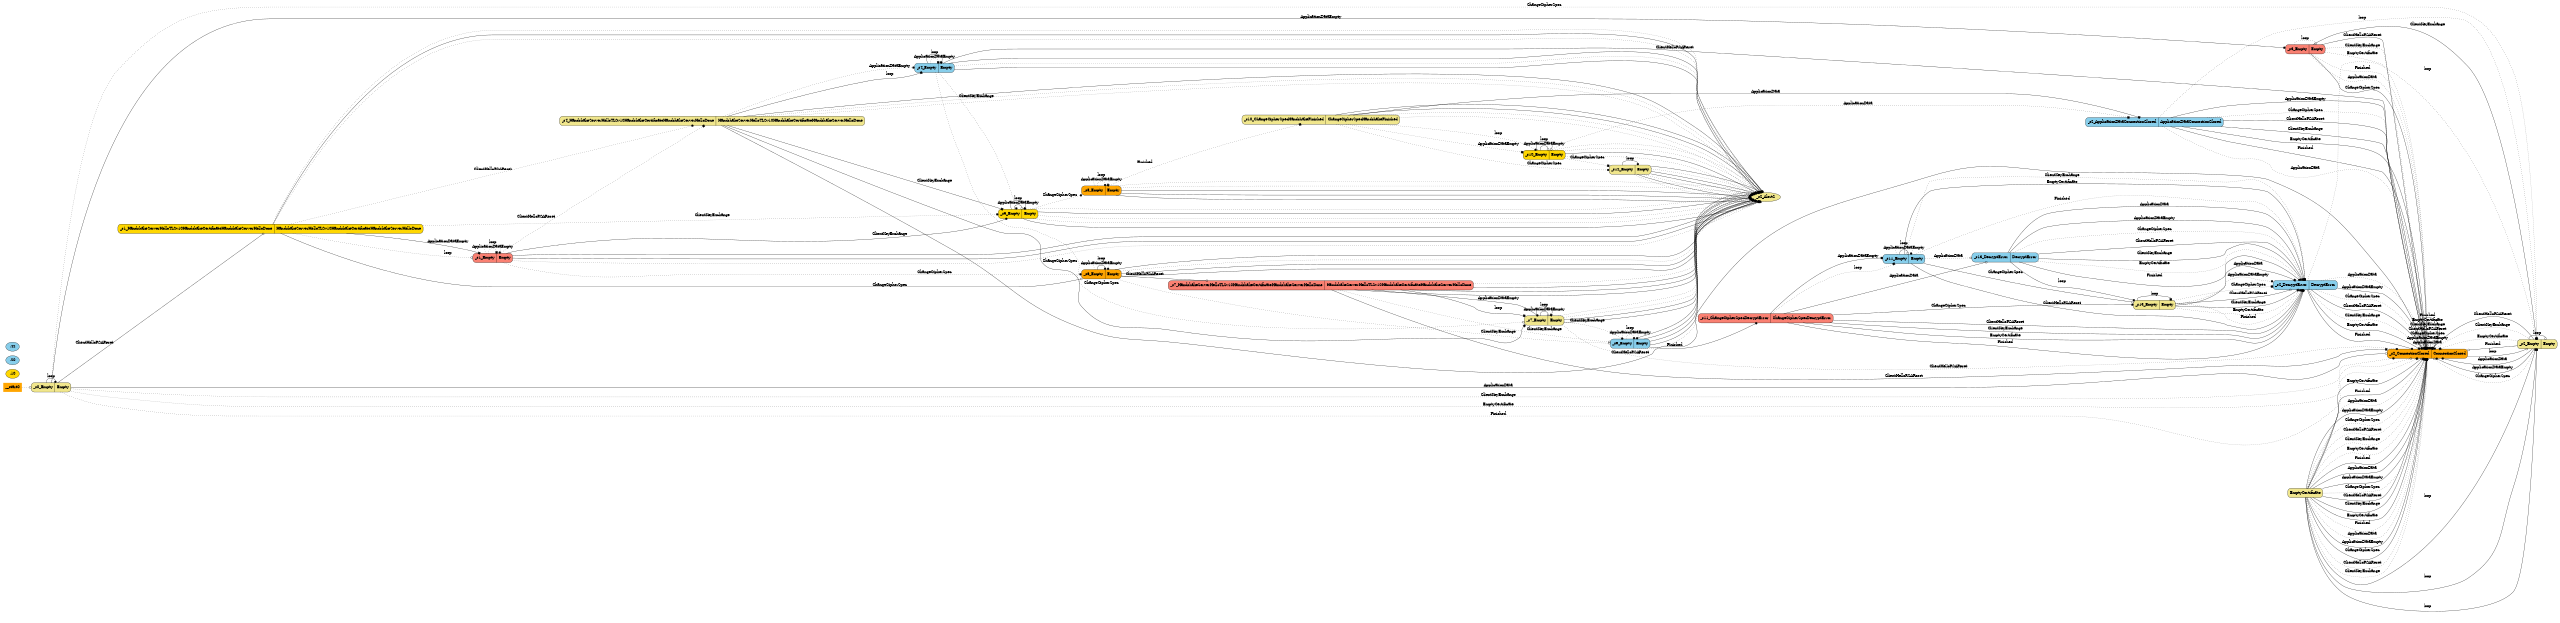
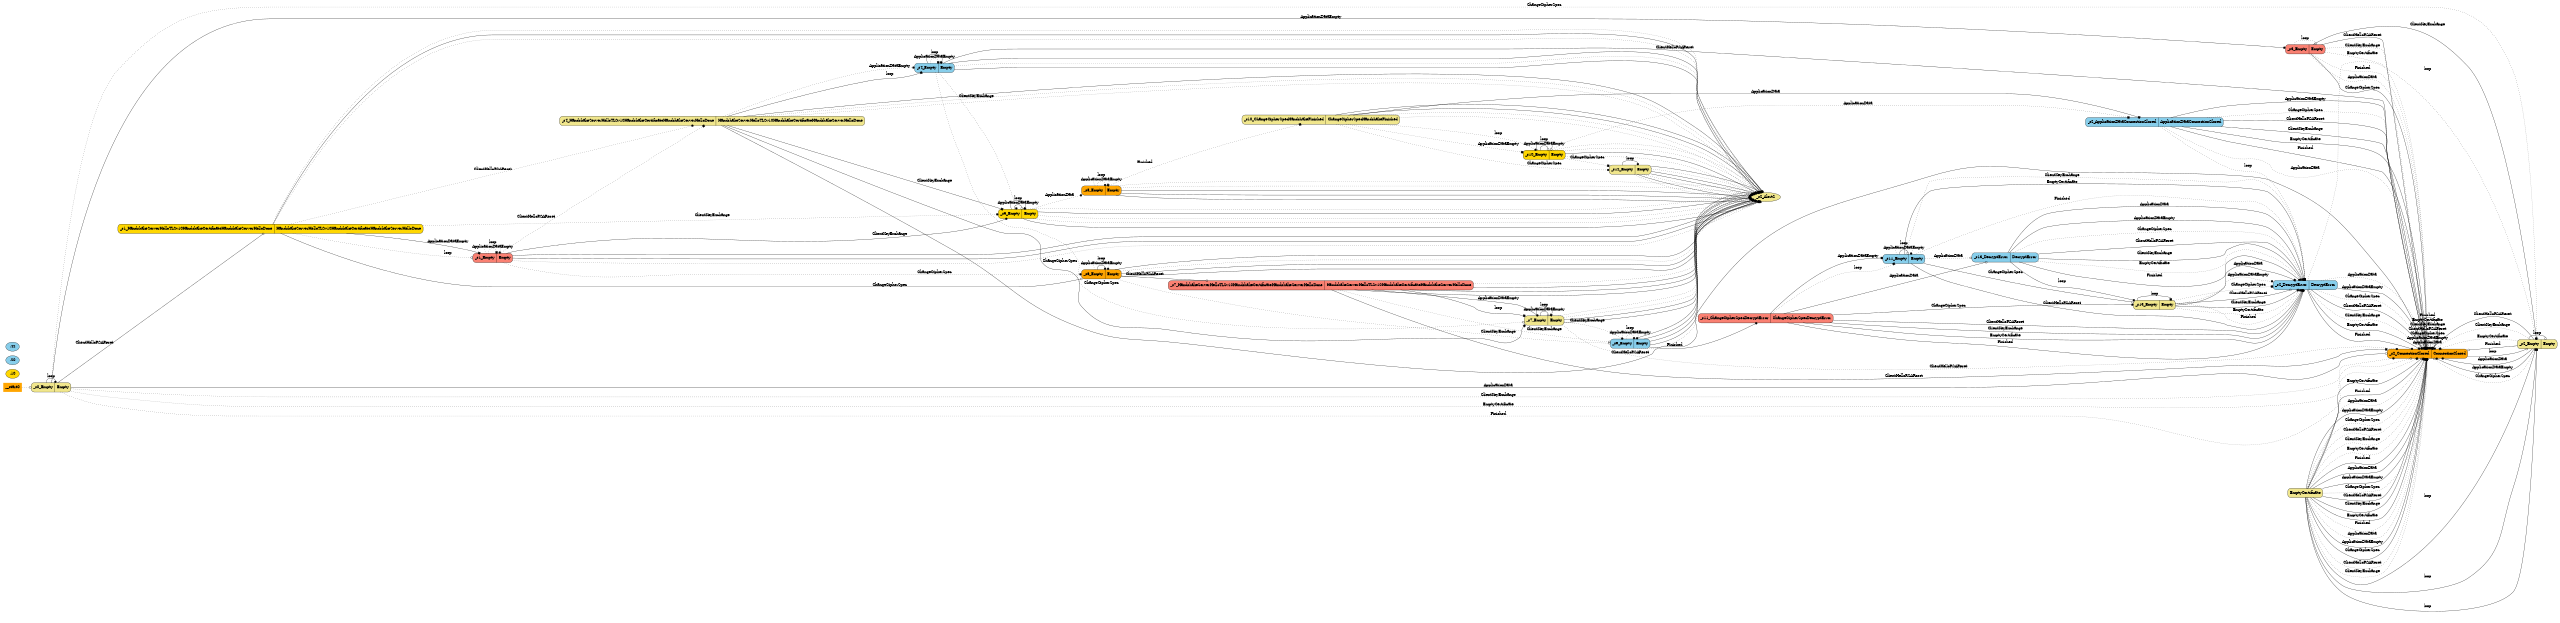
(2463, 20) -> (2263, 175)
(1060, 195) -> (1060, 195)
